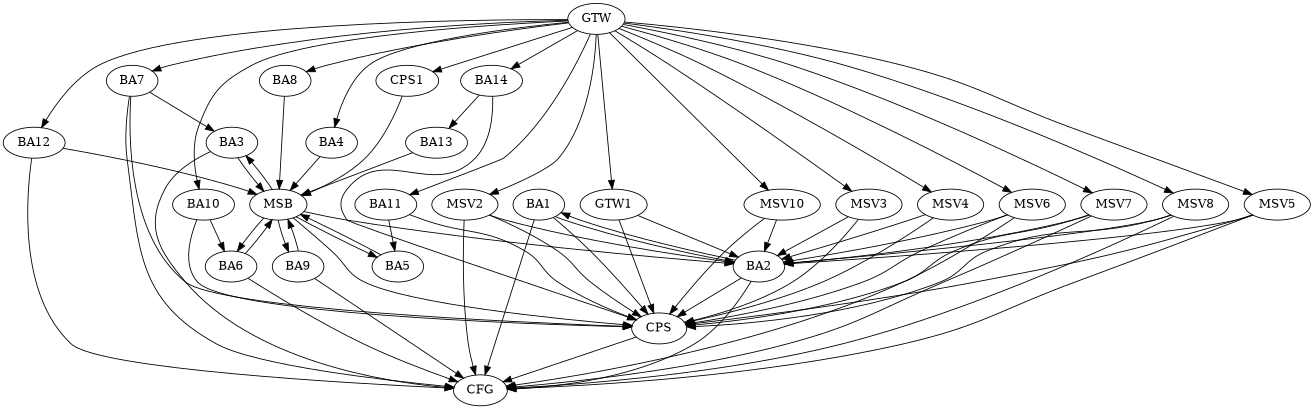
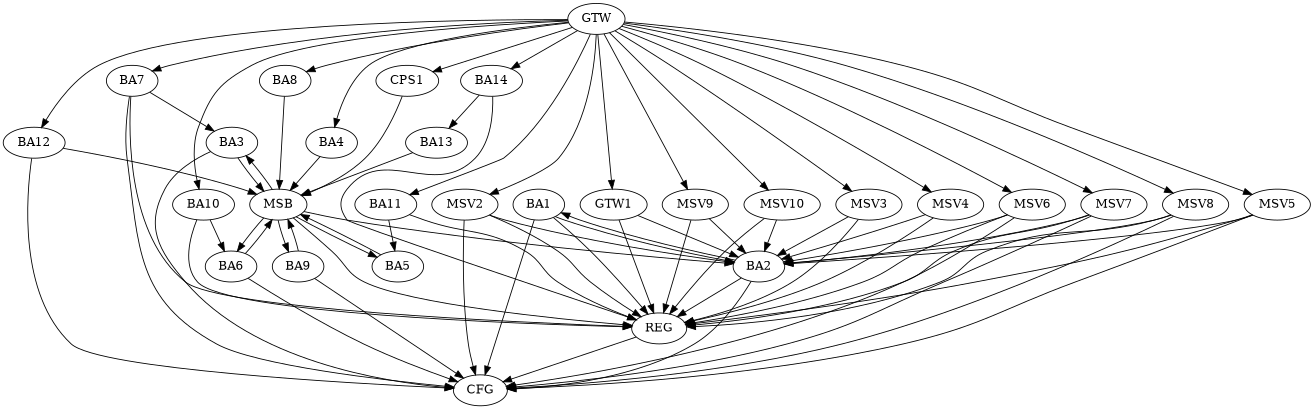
none -> (695, 205)
(659, 328) -> (659, 328)
